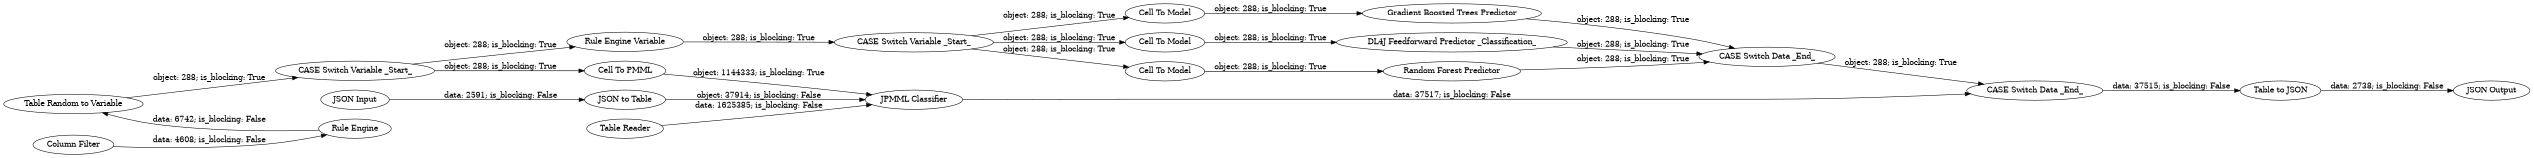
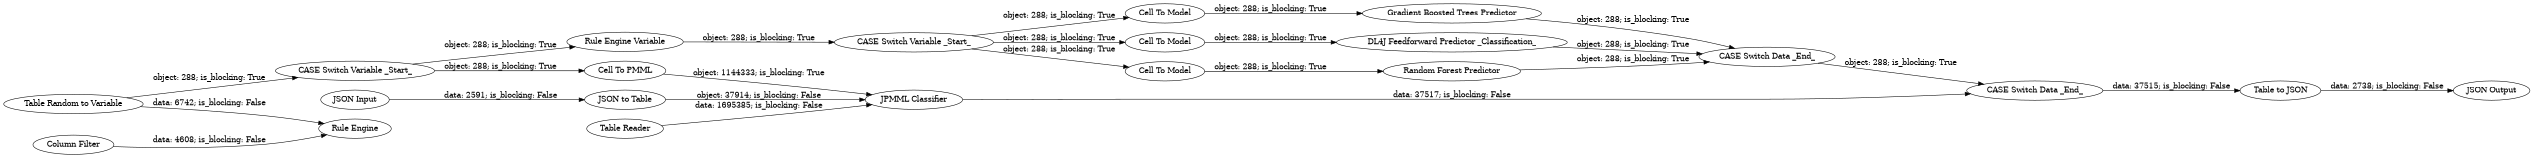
(759, 106) -> (759, 106)
(213, 129) -> (230, 113)
